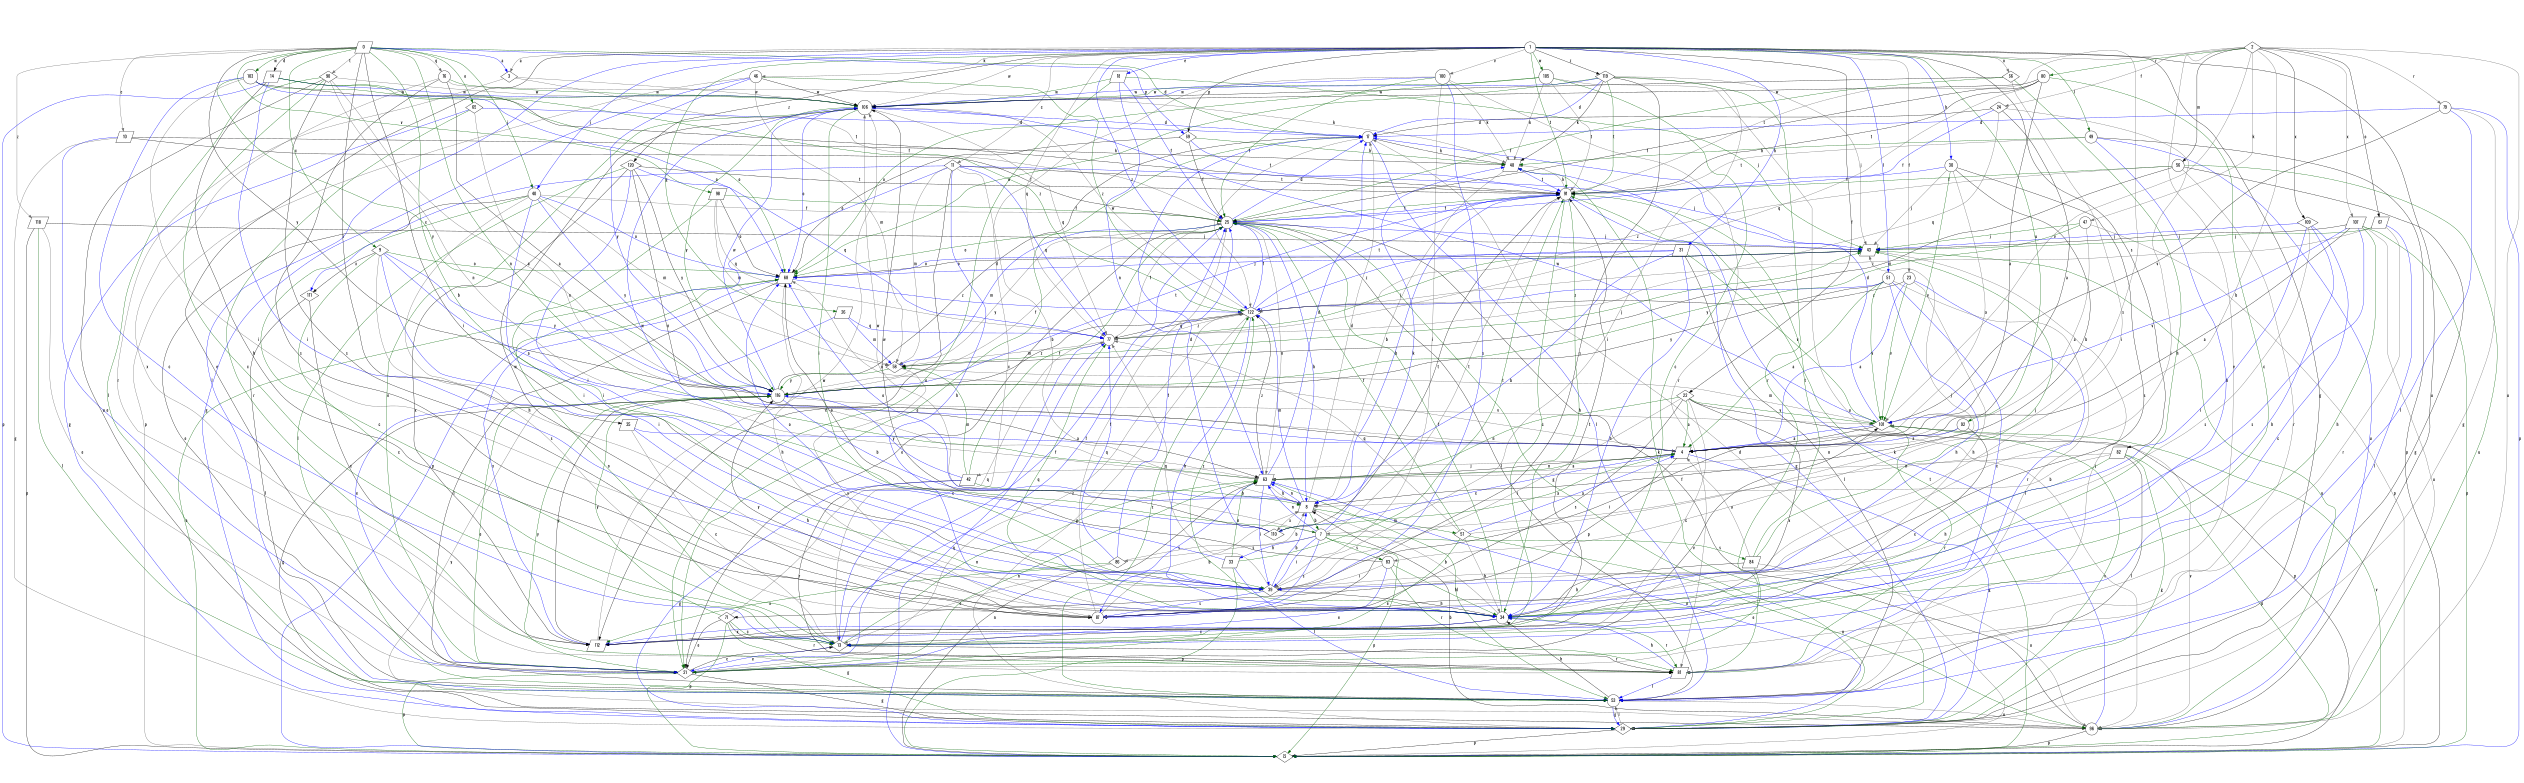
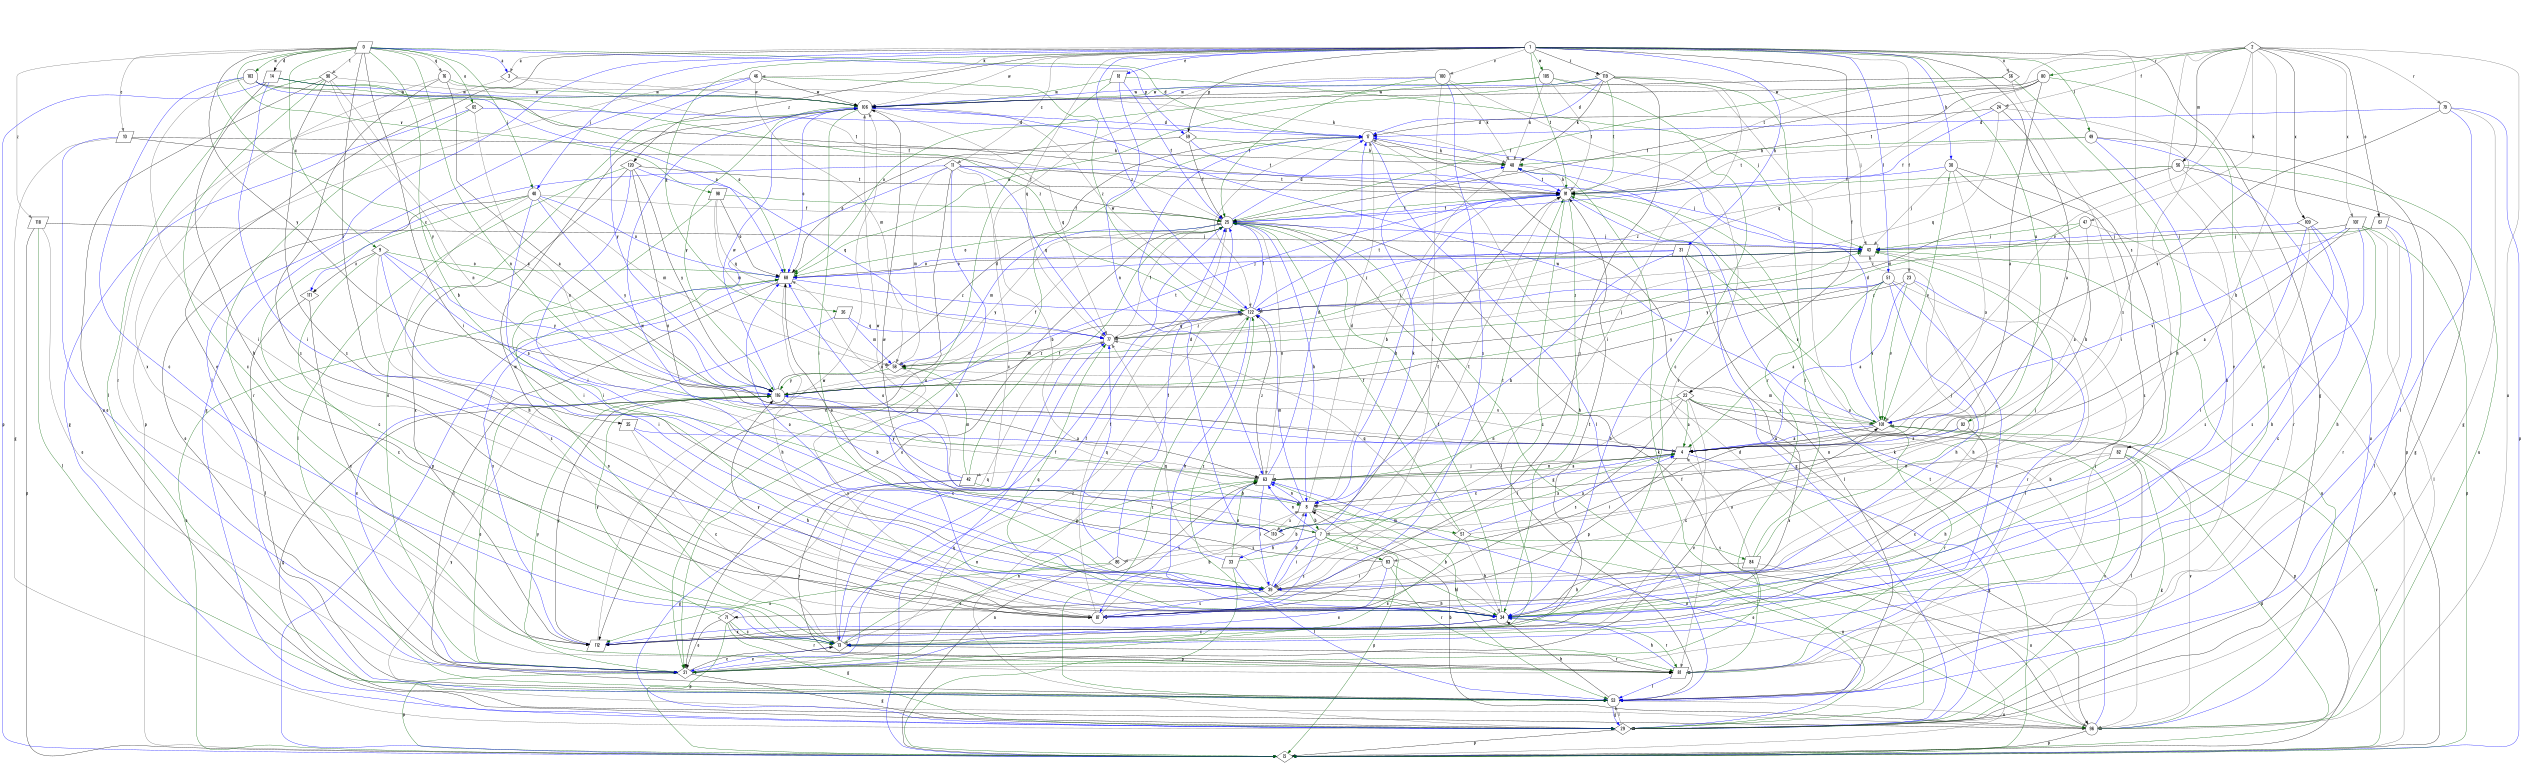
(2317, 88) -> (1728, 390)
(2434, 480) -> (2434, 480)
(1282, 496) -> none
